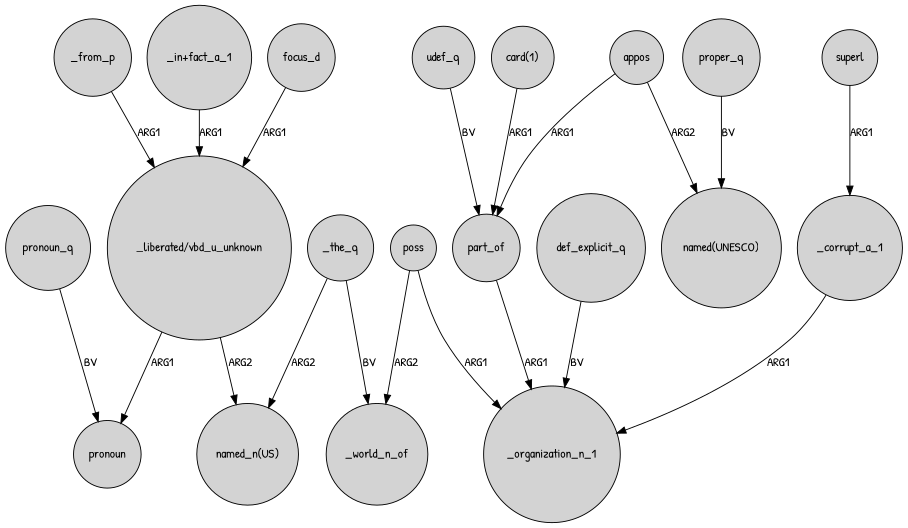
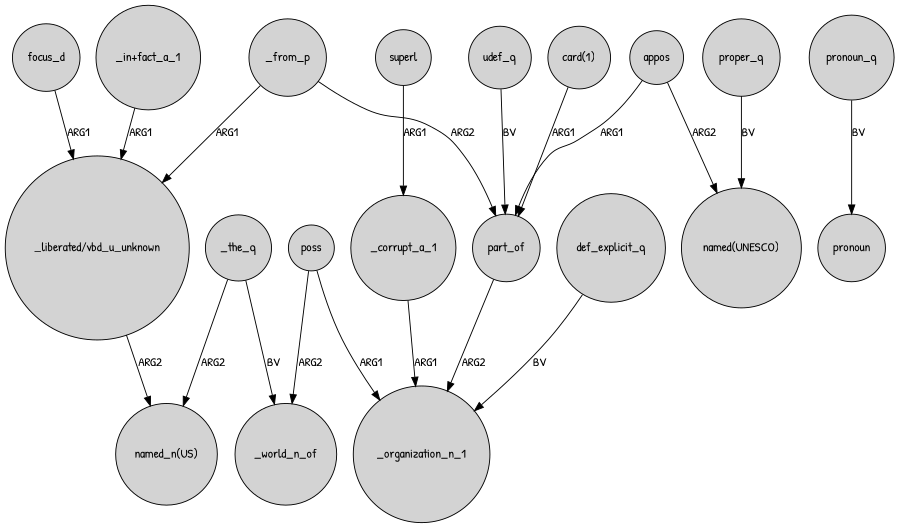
none -> (422, 123)
(536, 363) -> (474, 363)
(143, 373) -> none
